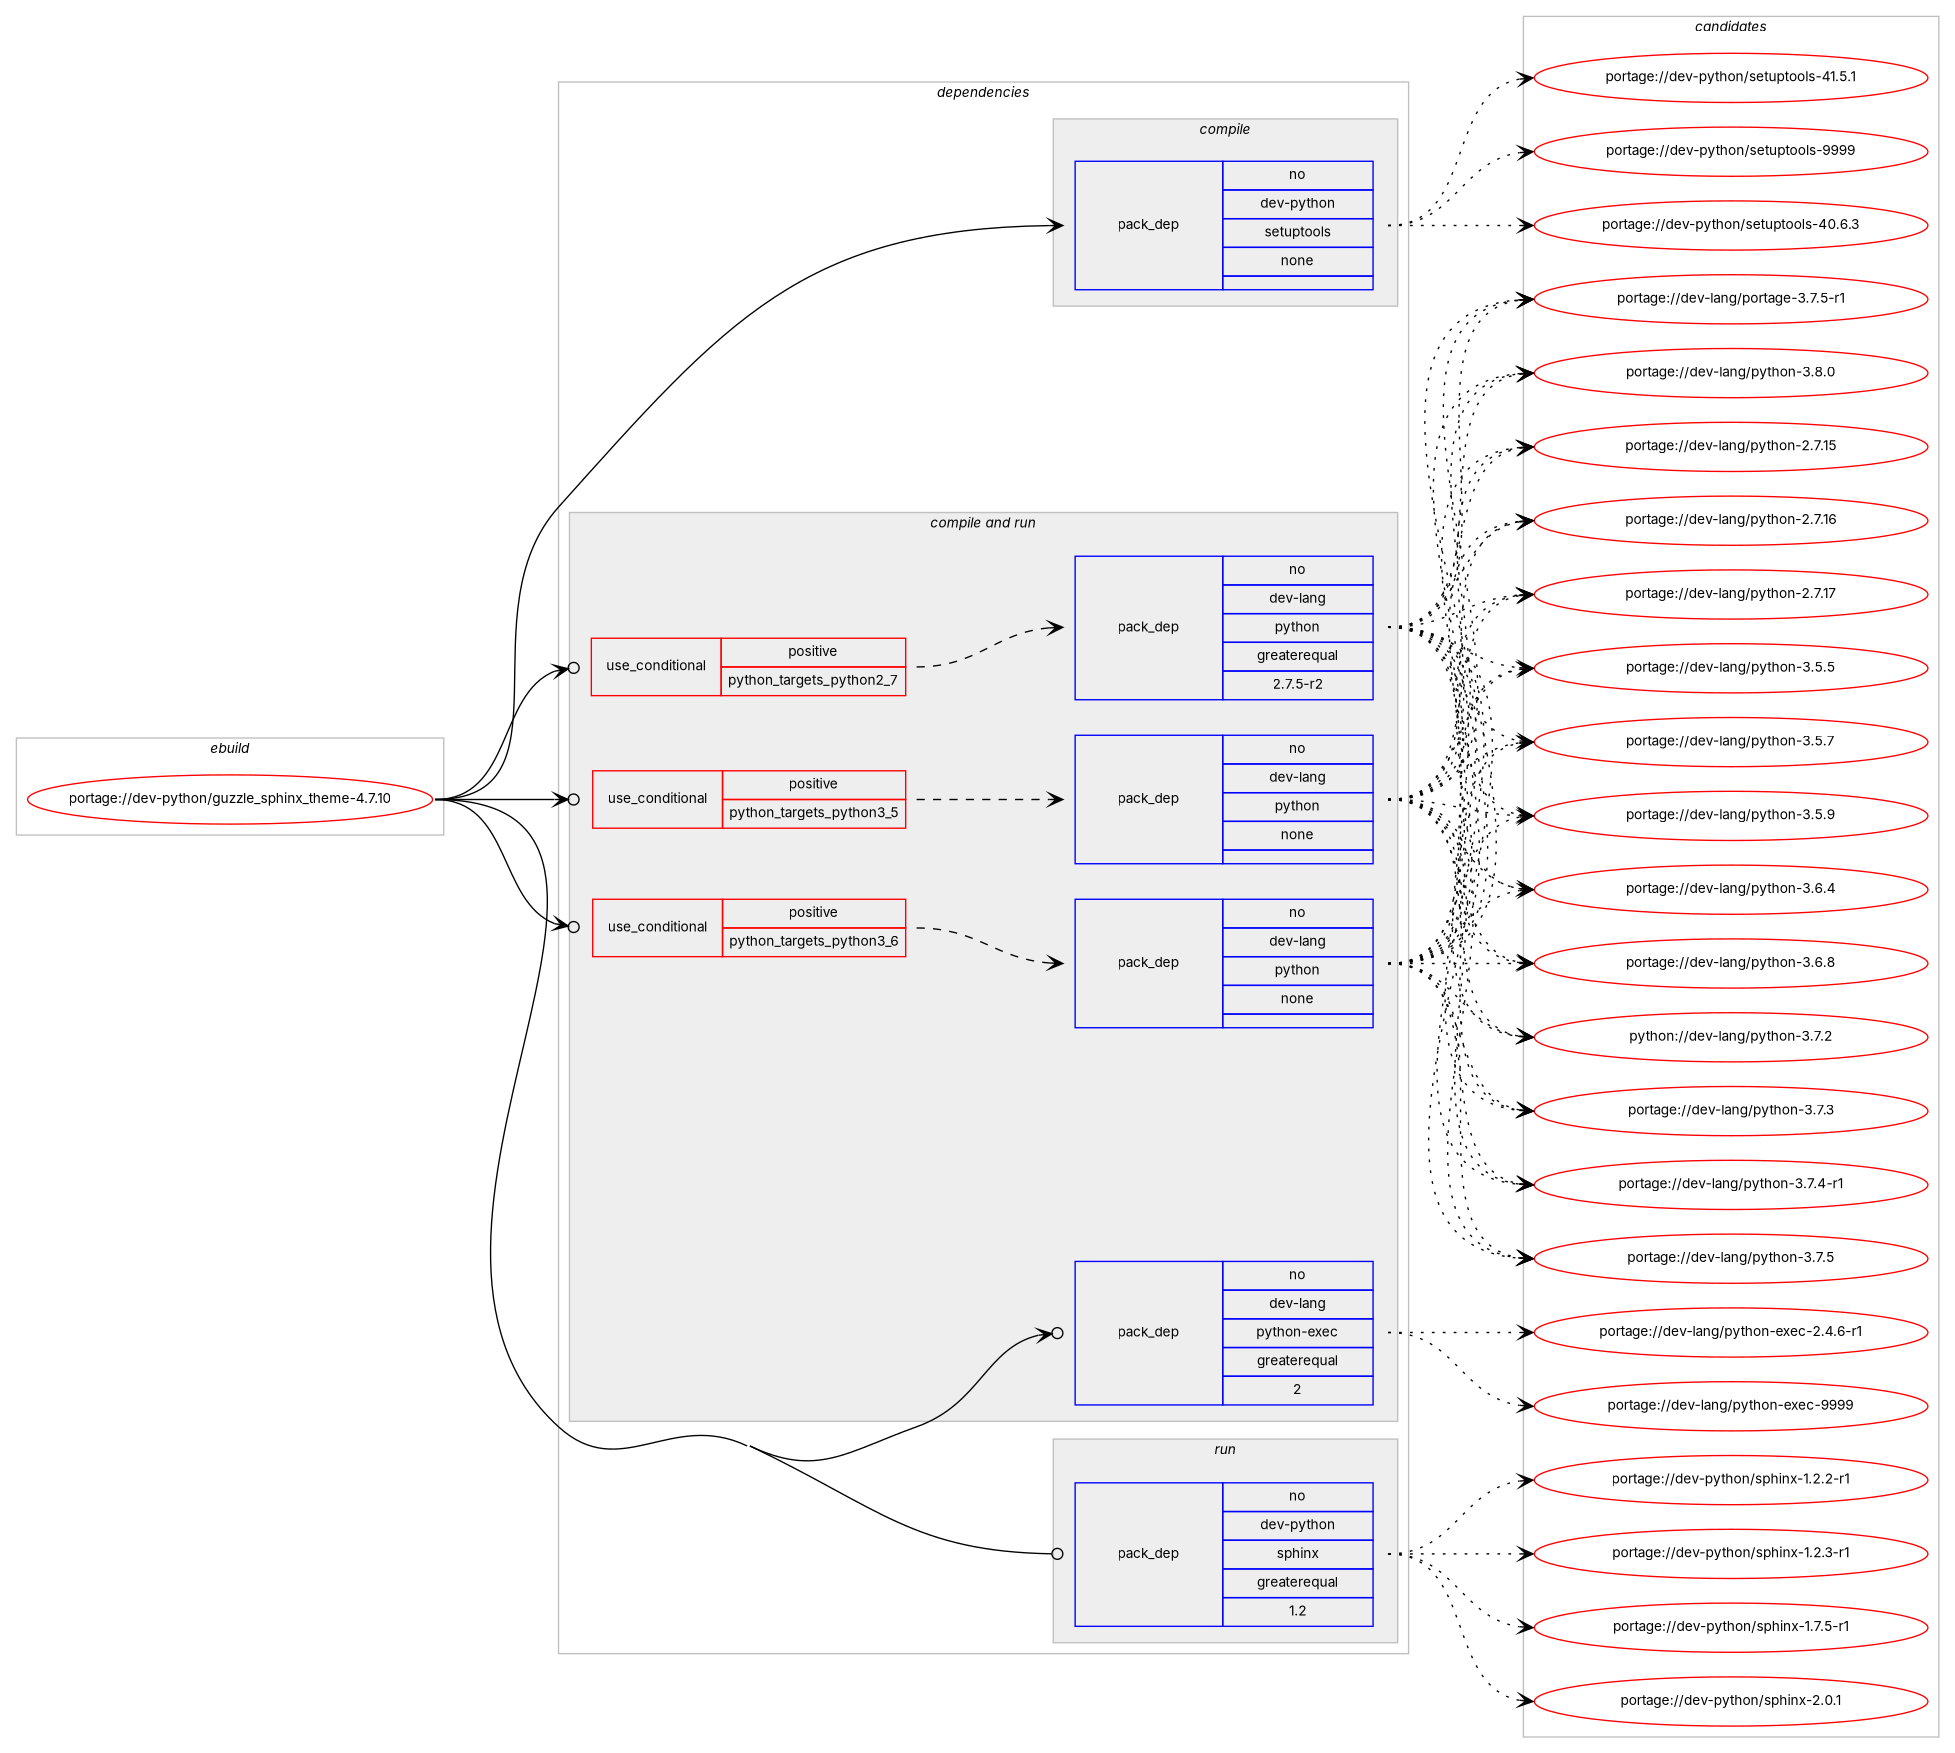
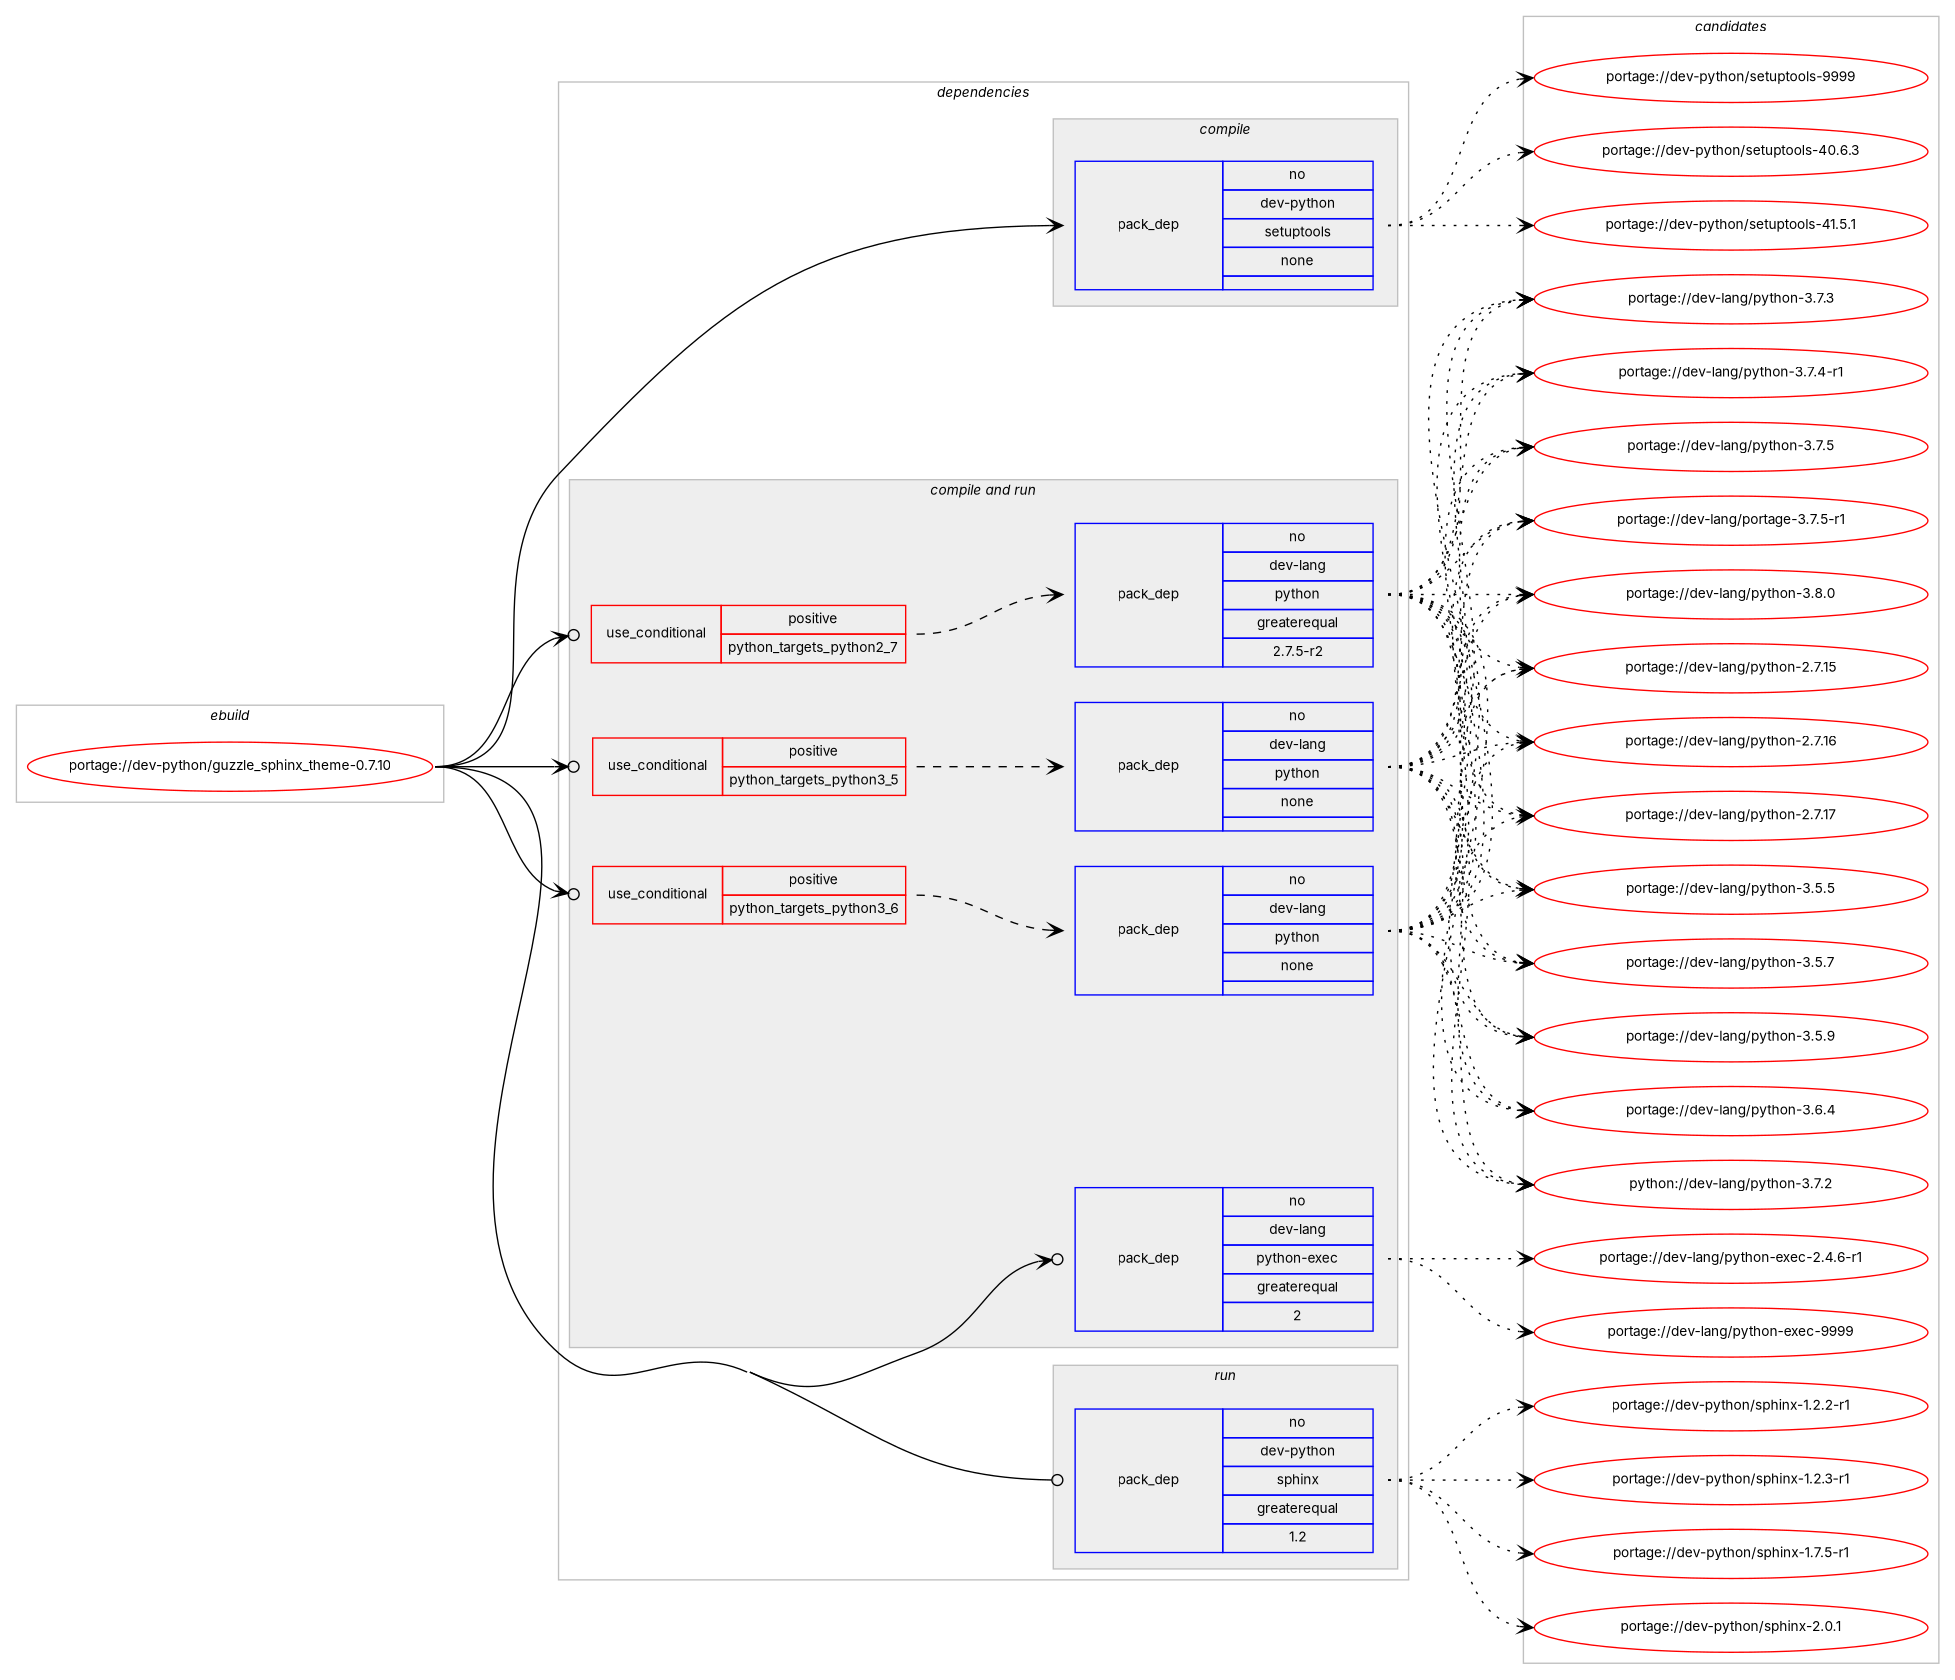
(230, 800) -> (230, 767)
(1731, 964) -> none
